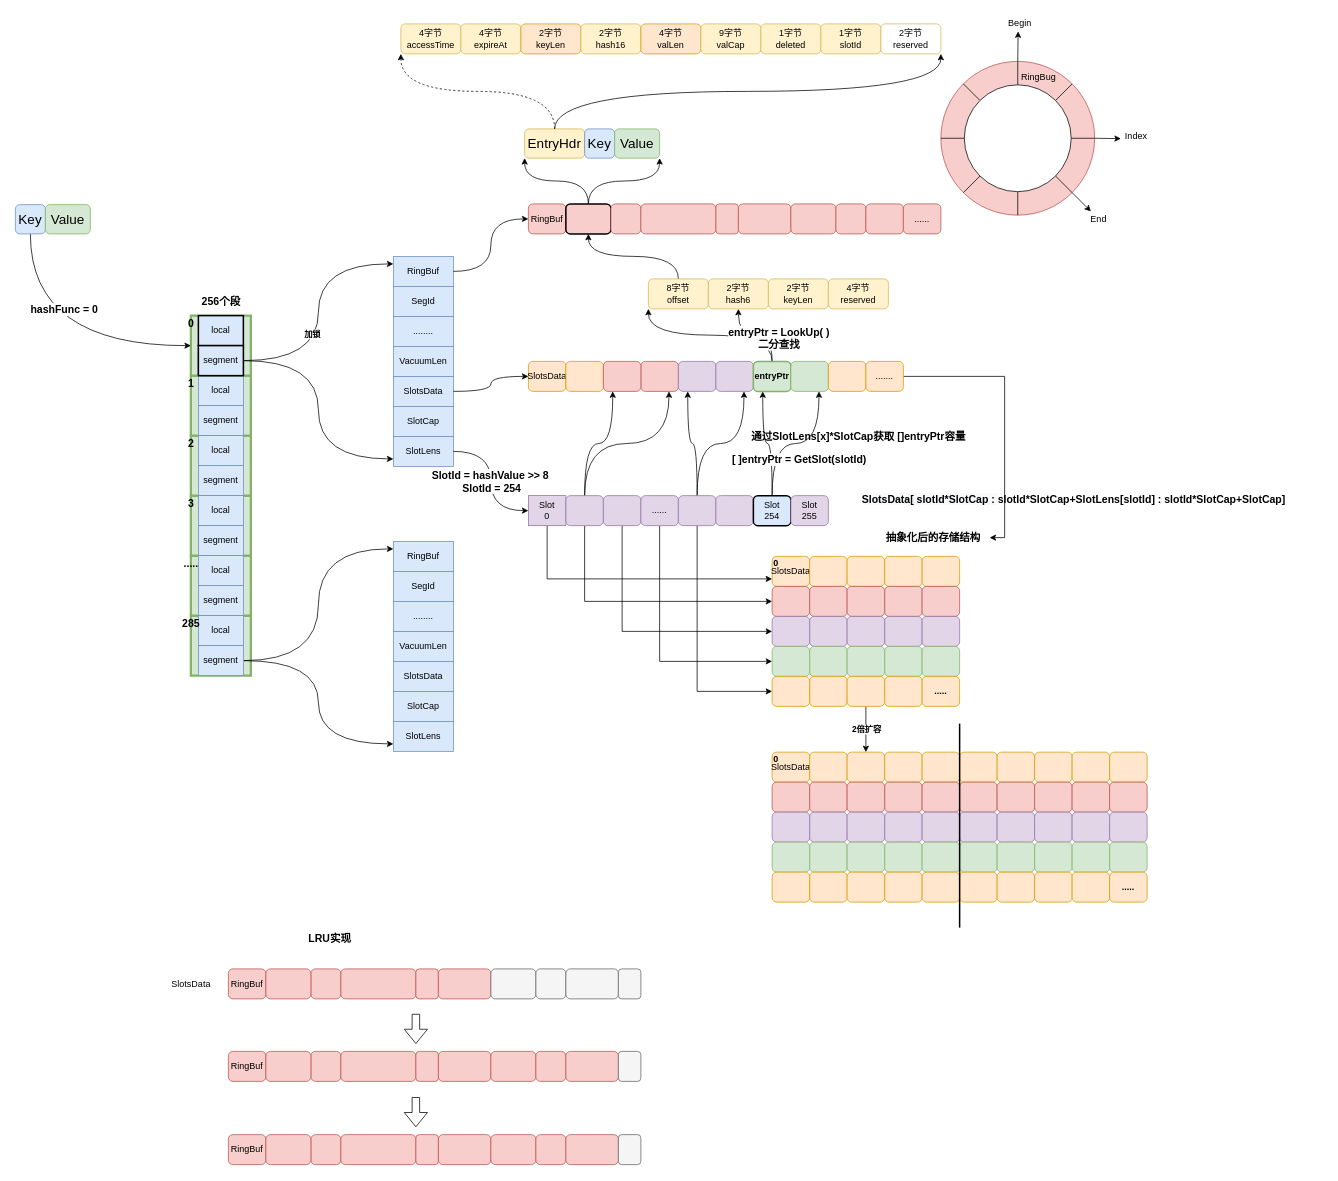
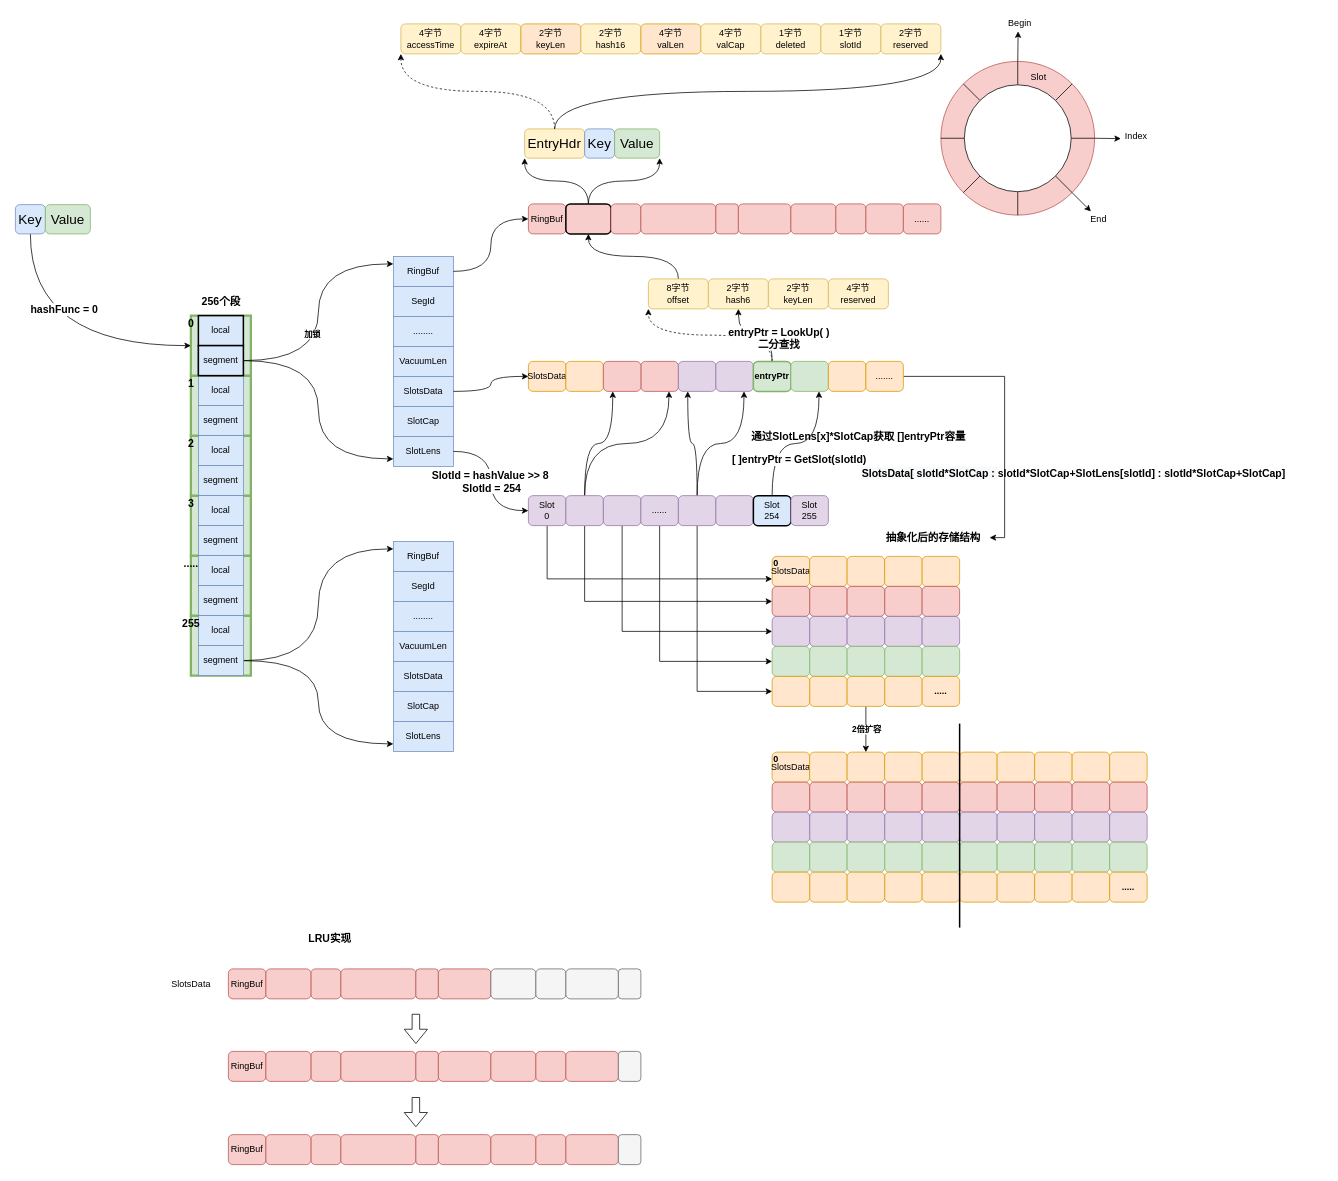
(731, 39) -> (731, 39)
(911, 39) -> (911, 39)
(1039, 77) -> (1039, 77)
(684, 334) -> (684, 334)
(765, 439) -> none
(1091, 499) -> (1091, 473)
(547, 510) -> (547, 510)
(191, 623) -> (191, 623)
